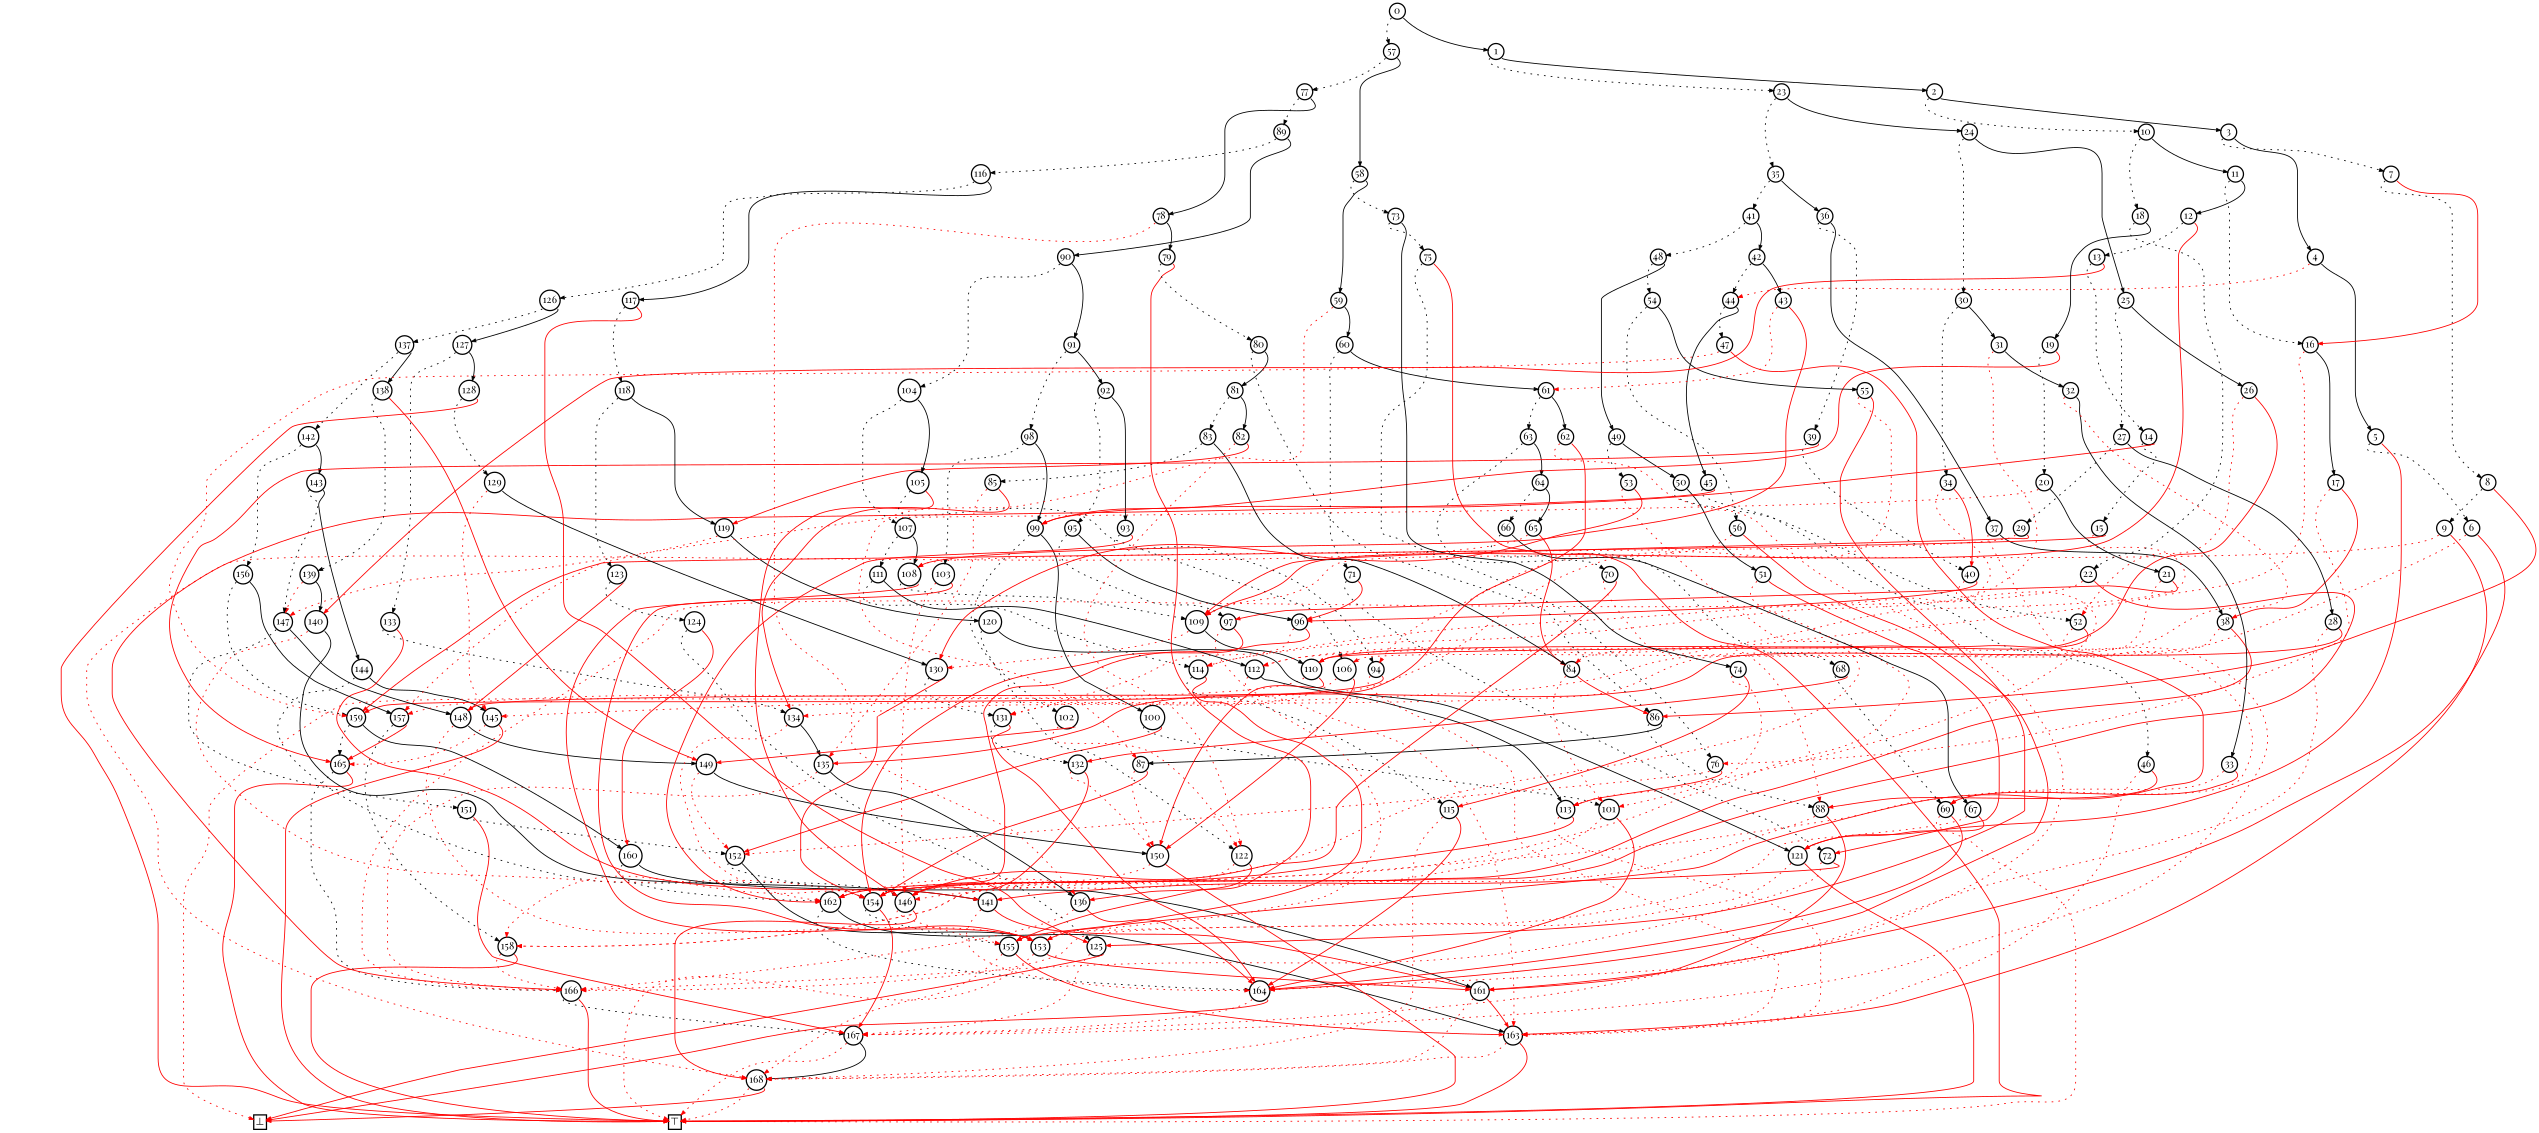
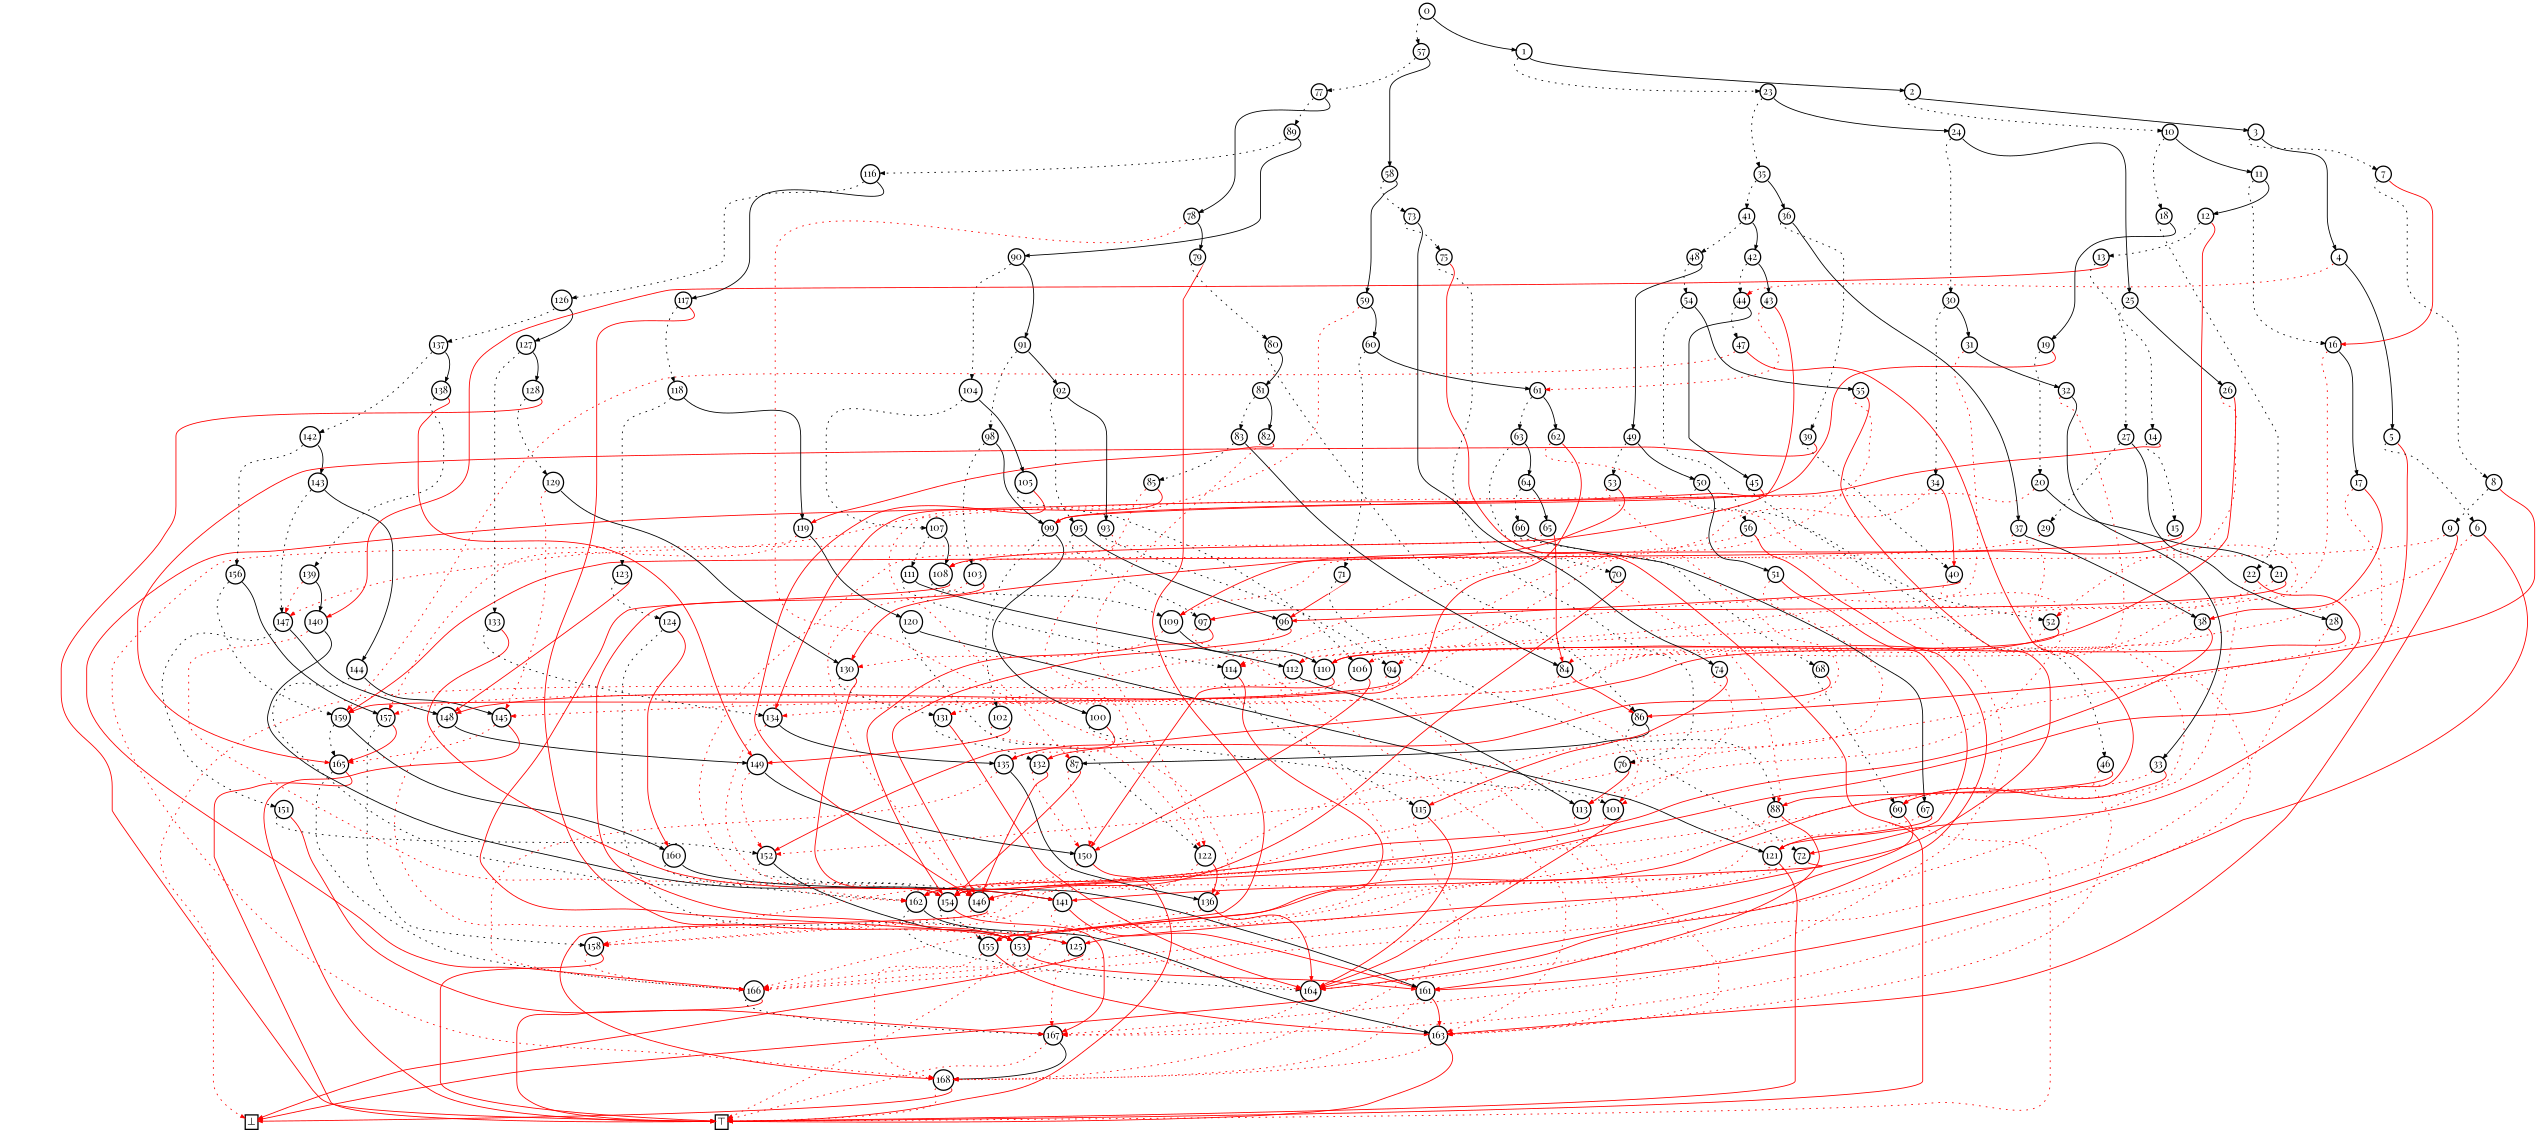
(1613, 549) -> none
(772, 616) -> (778, 656)
